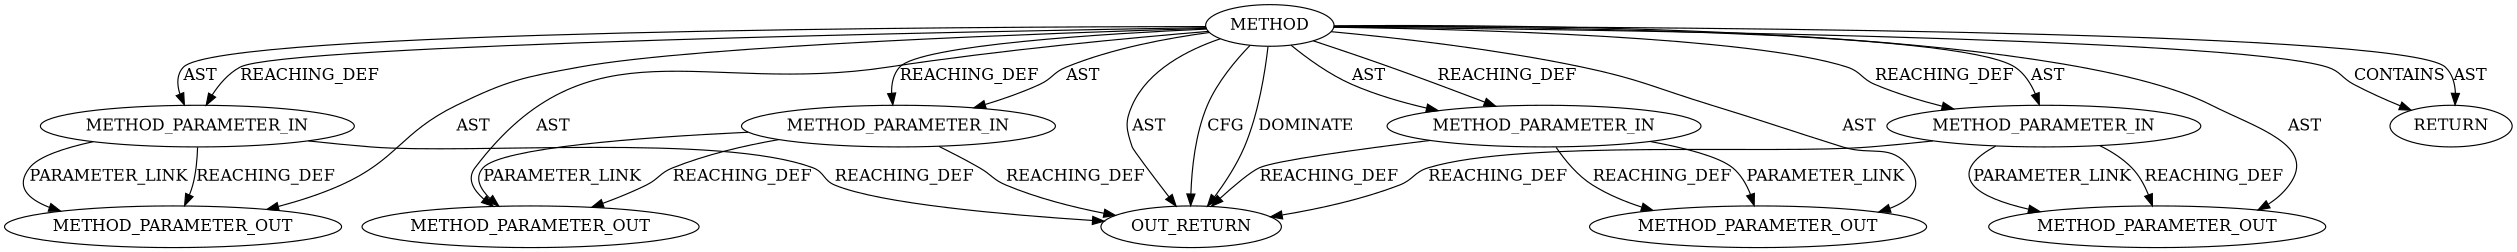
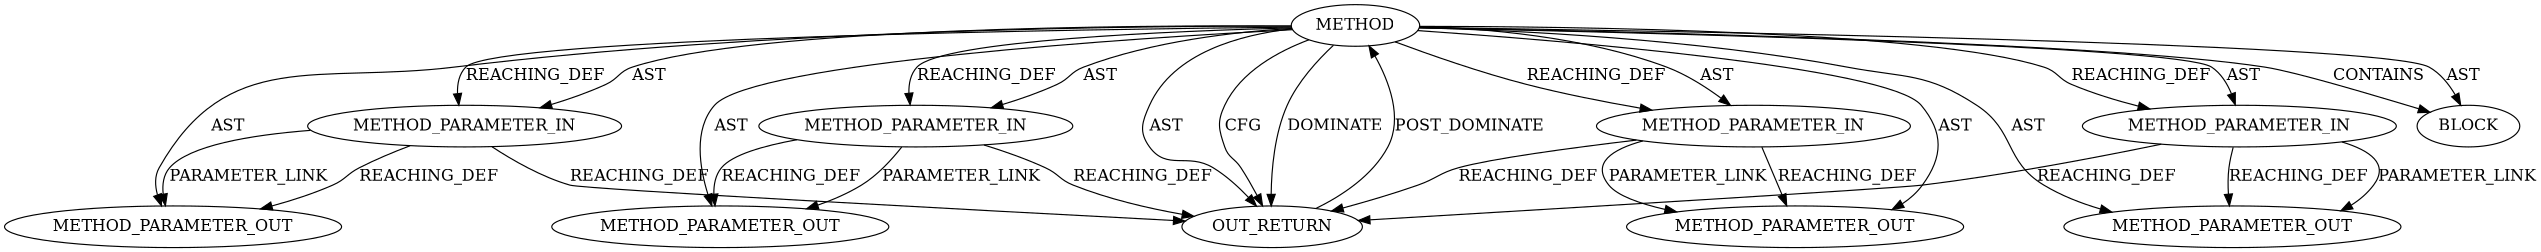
(2451, 126) -> (2468, 126)
none -> (1388, 147)
